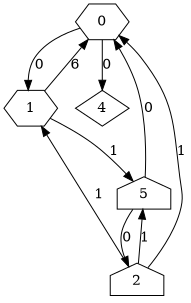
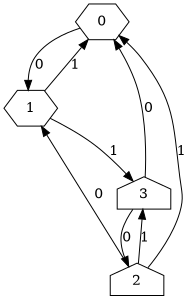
(75, 65) -> (75, 65)
(102, 108) -> none
(99, 195) -> (99, 195)
(144, 195) -> (144, 195)
